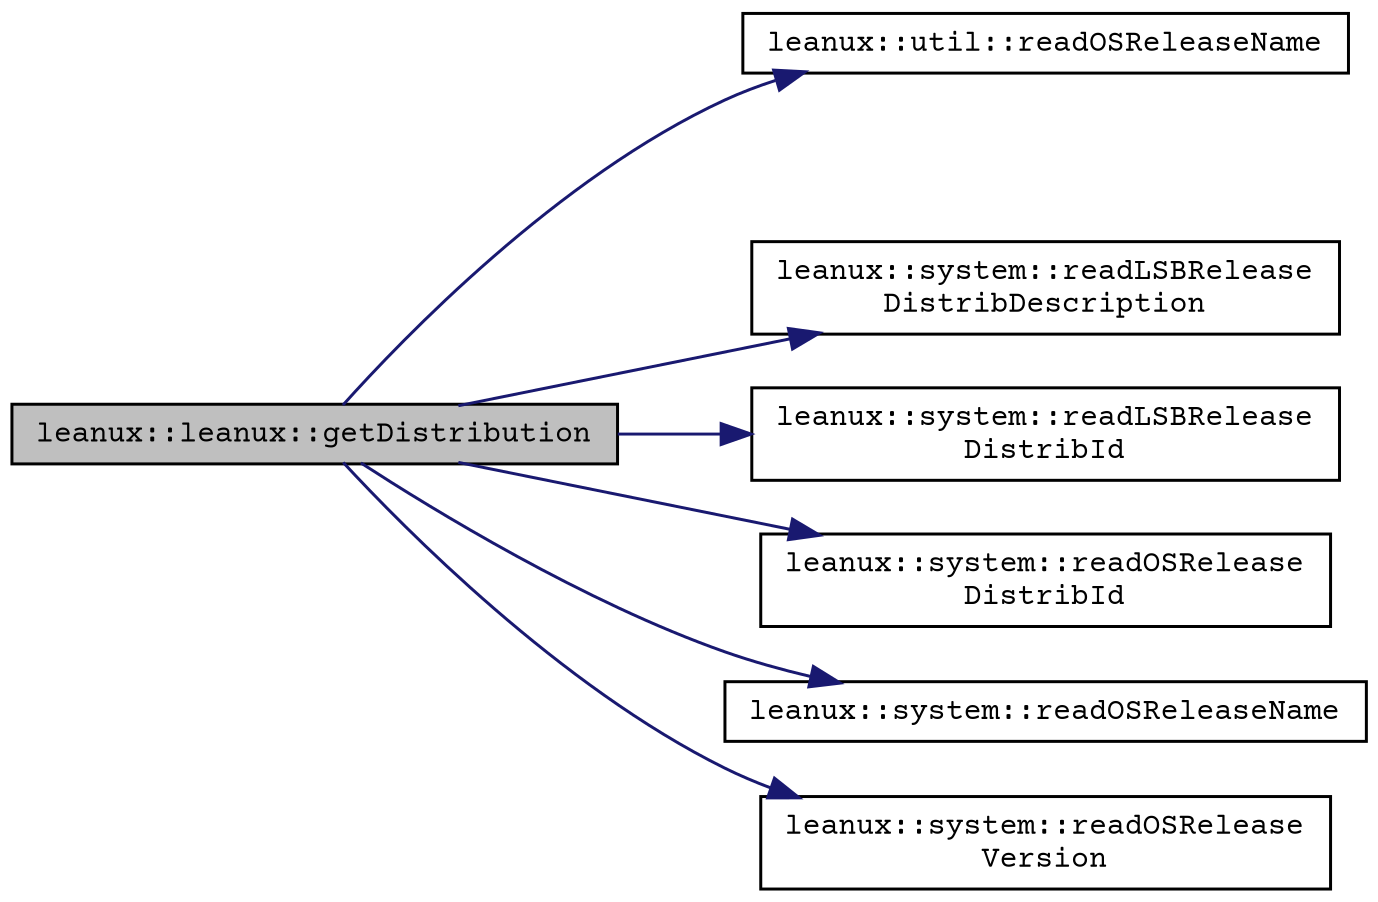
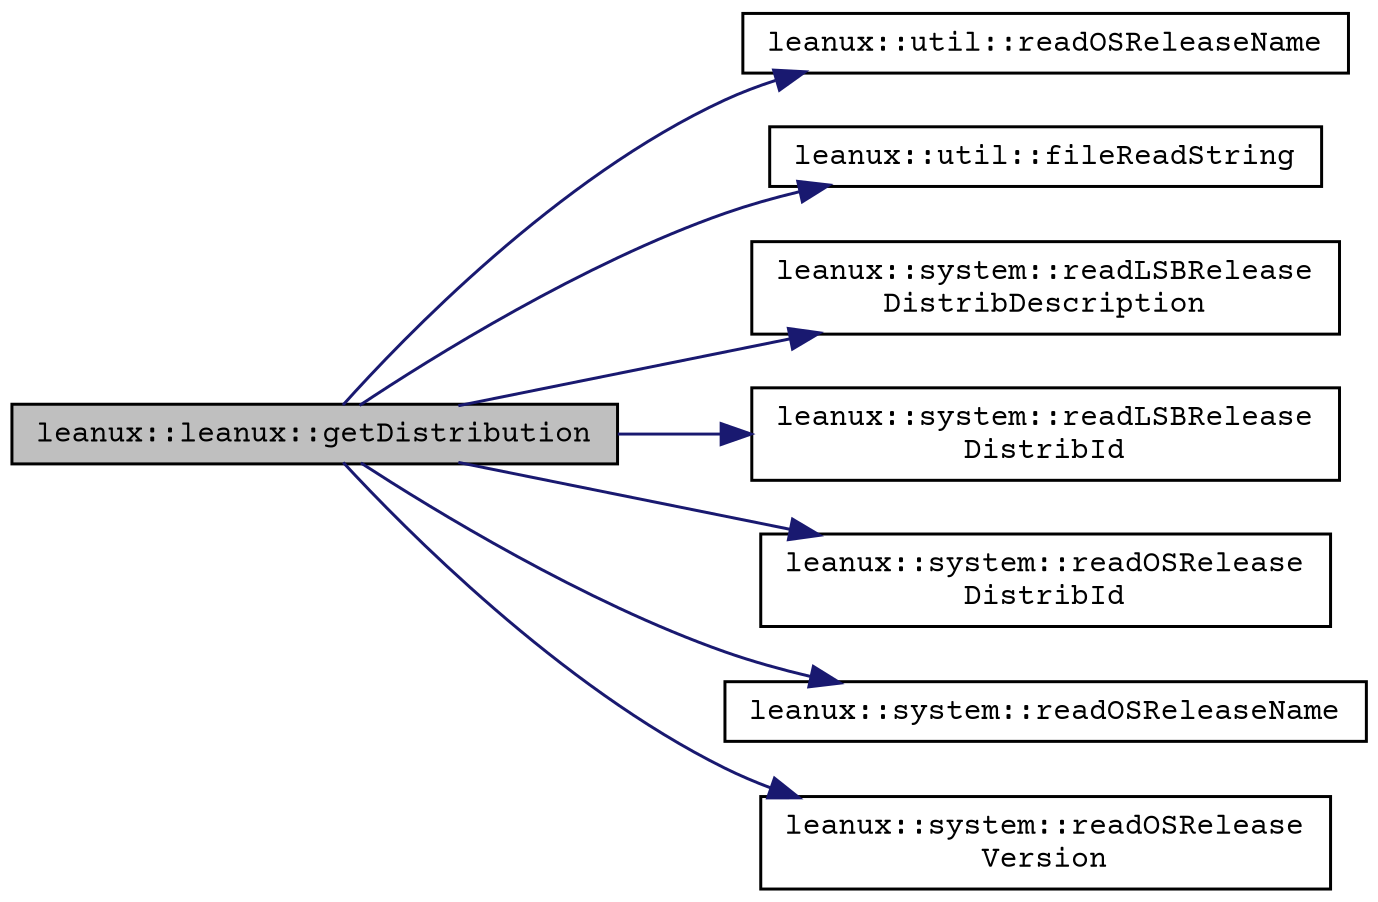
none -> (1046, 157)
